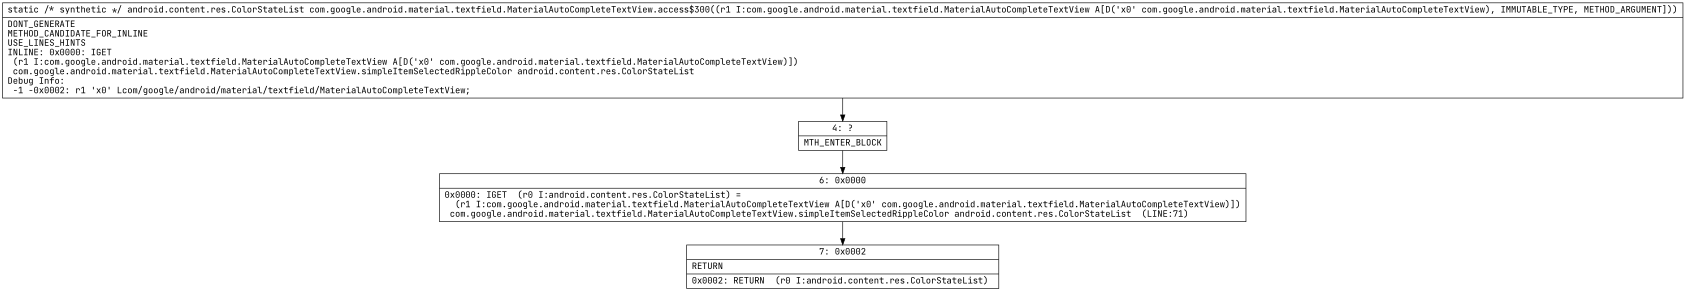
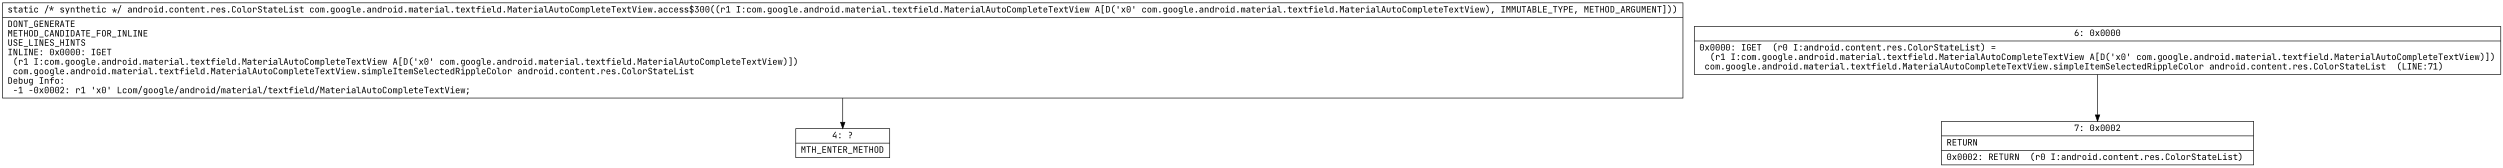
(843, 143) -> (843, 150)
(843, 159) -> none
